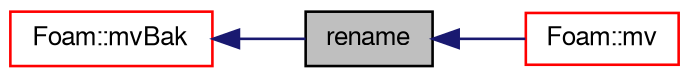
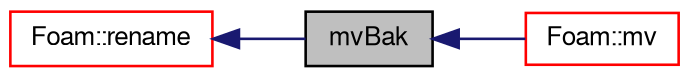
(111, 39) -> (111, 39)
(369, 39) -> (369, 39)
